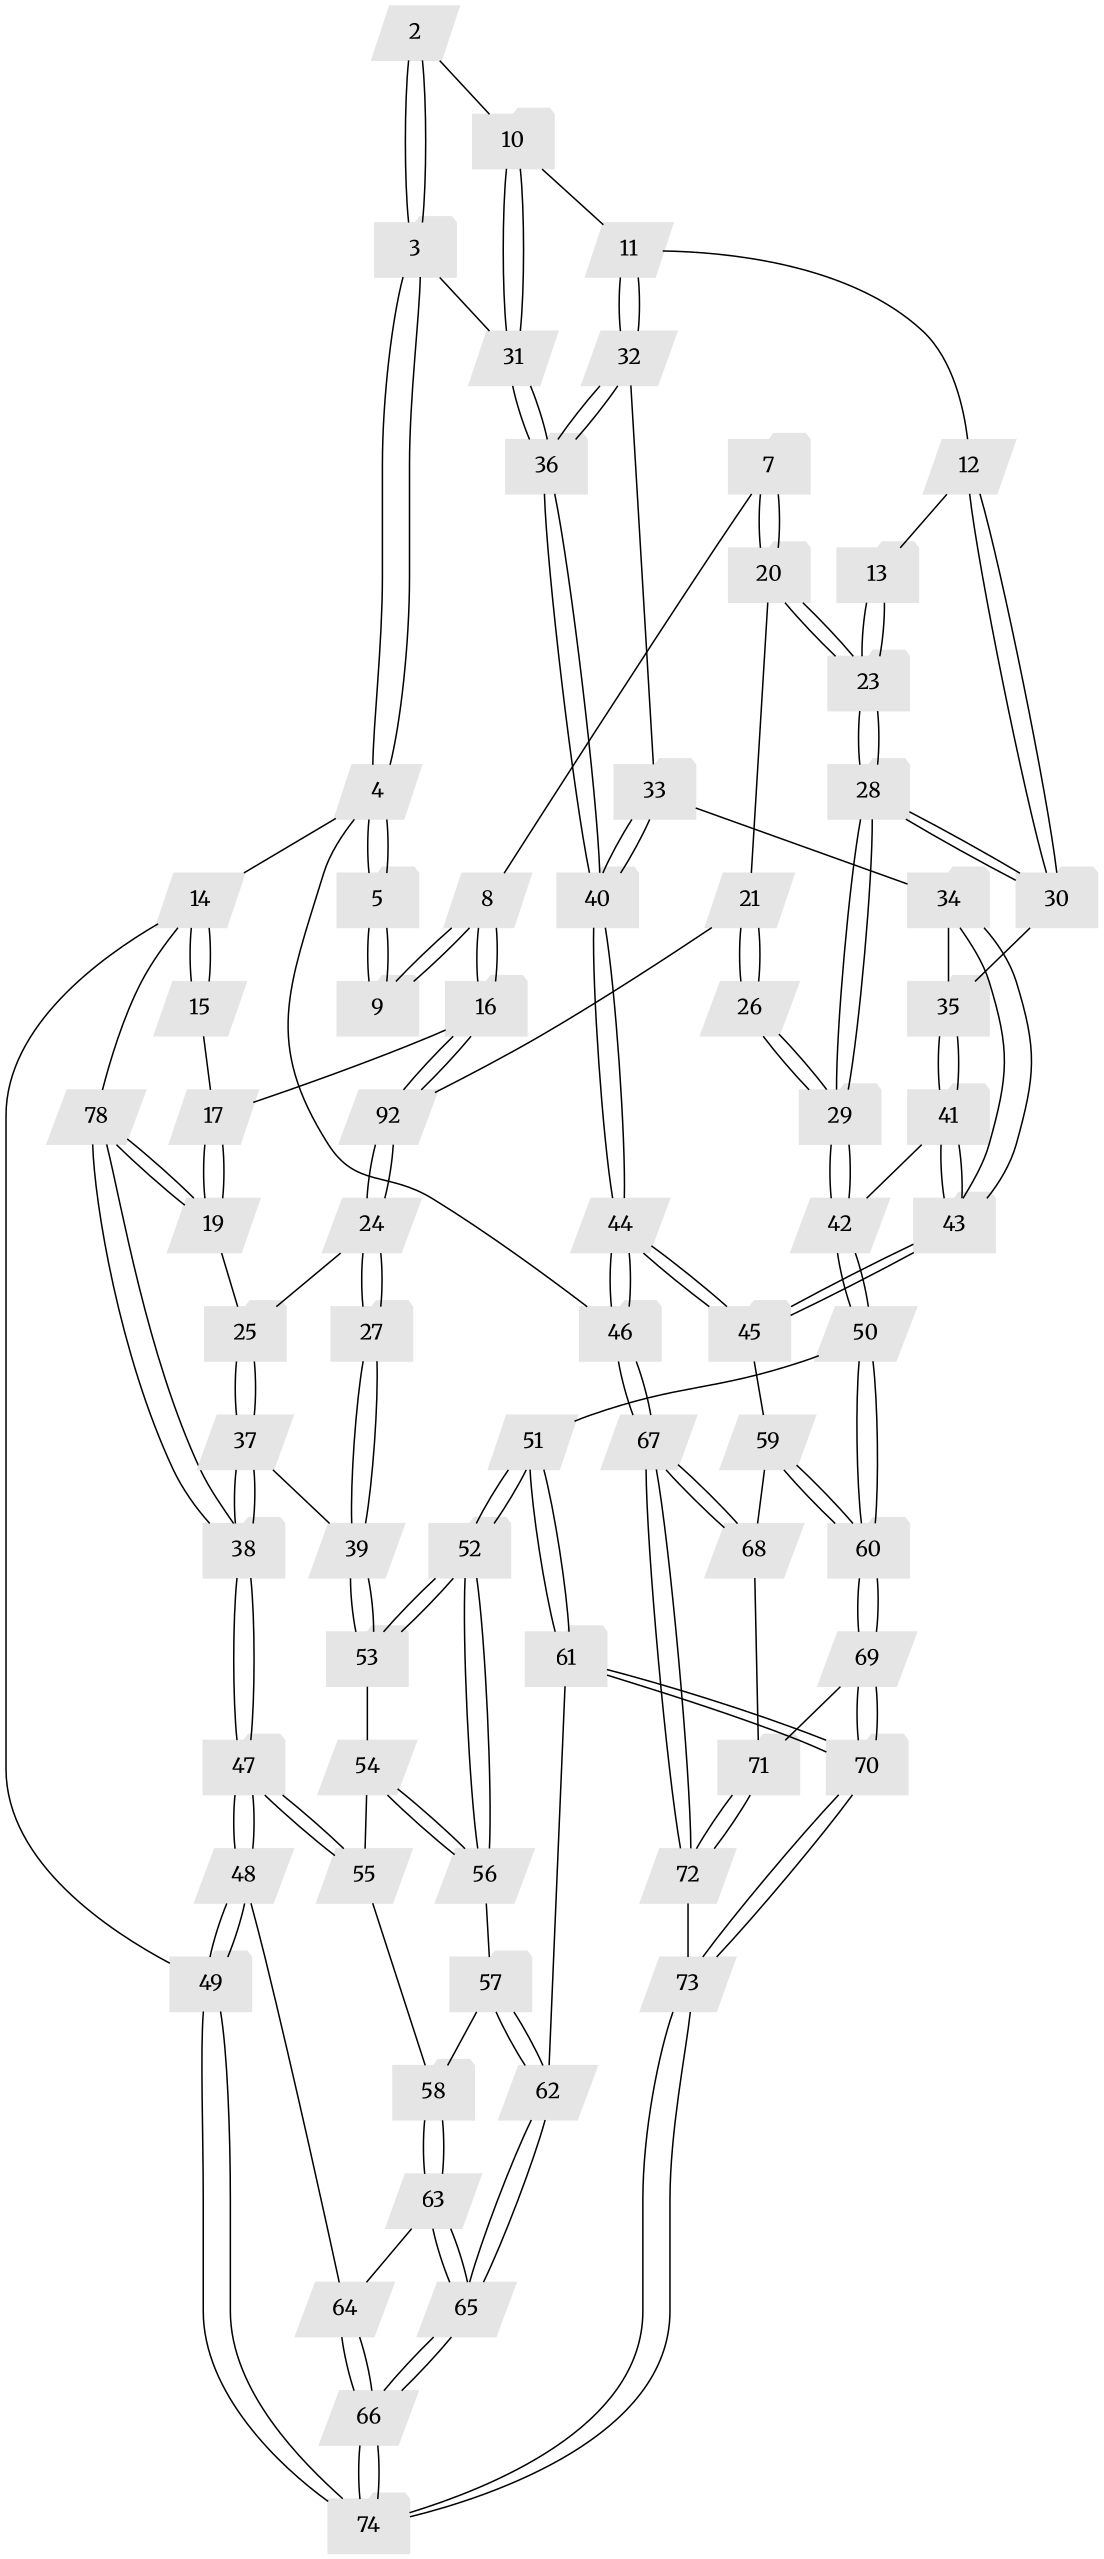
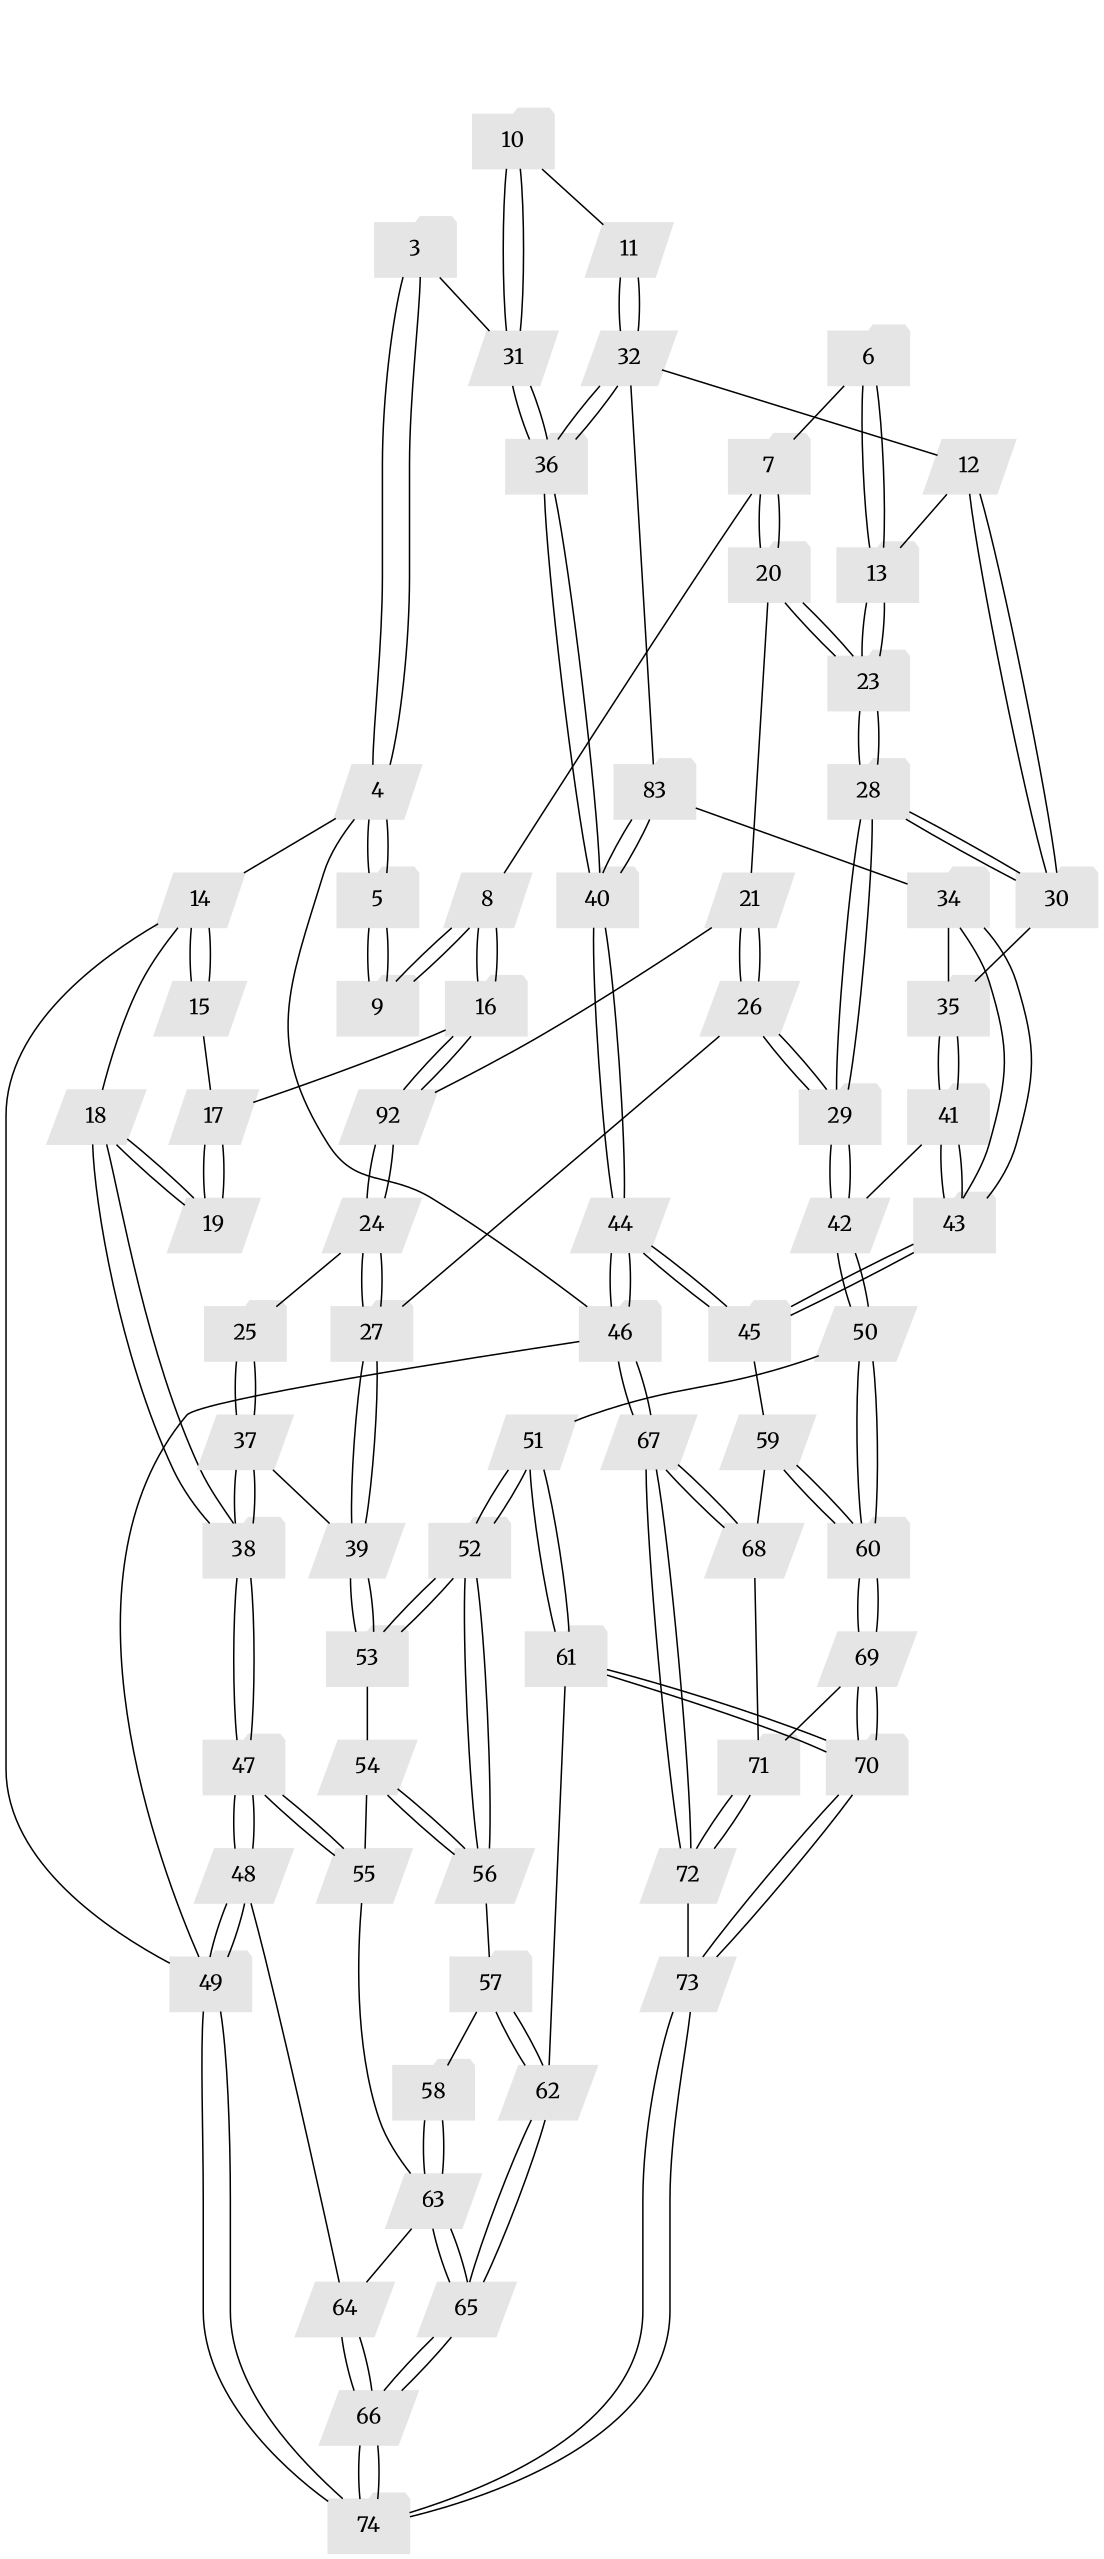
(416, 33) -> none
(856, 289) -> (800, 413)
none -> (869, 358)
(655, 792) -> (655, 792)
(96, 1117) -> (96, 1117)
none -> (561, 1171)
(230, 1280) -> none
none -> (145, 1487)
(399, 1984) -> (363, 2043)
